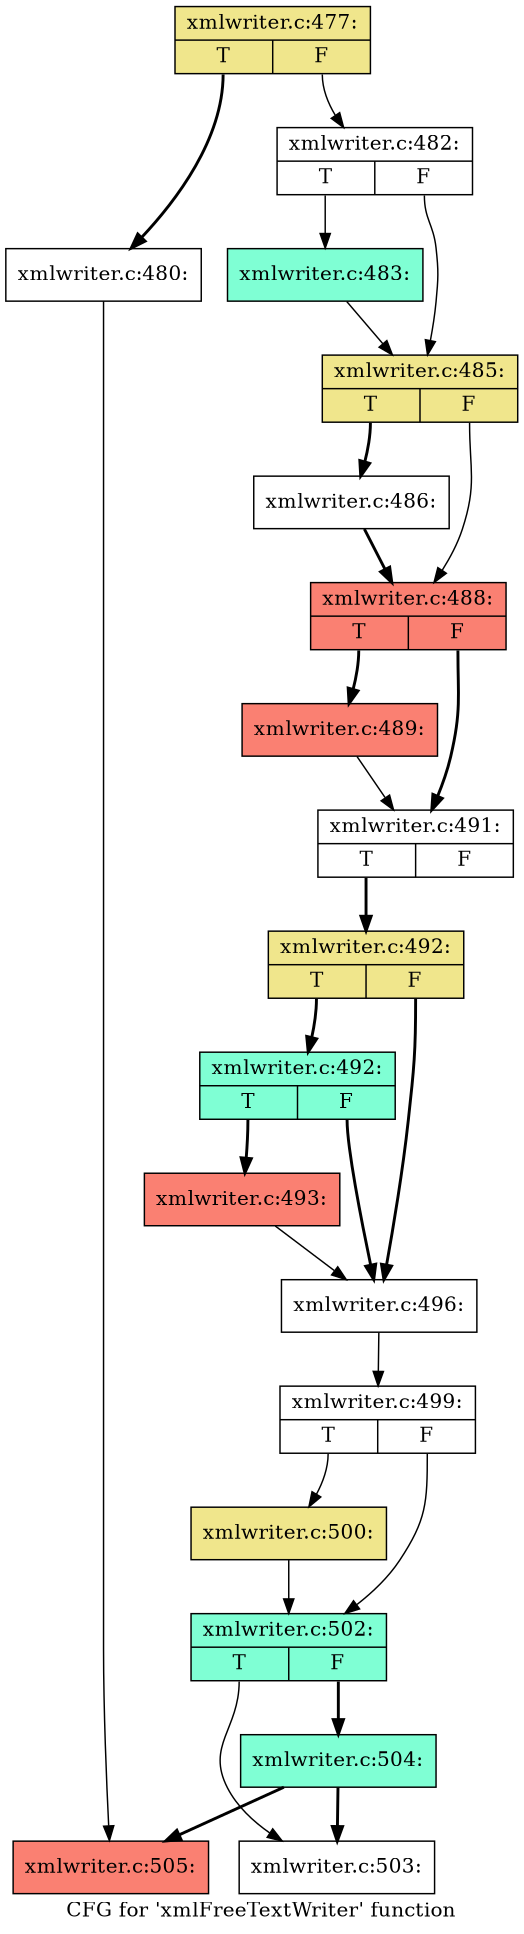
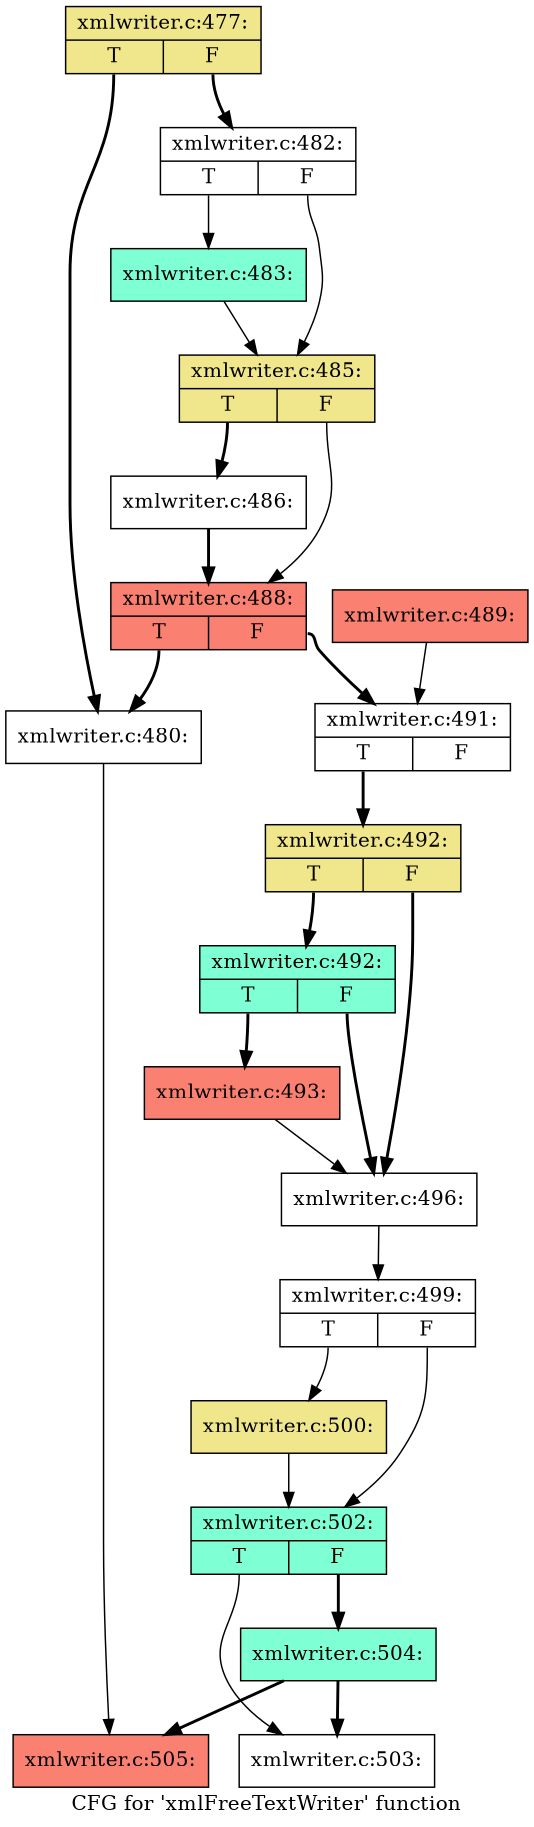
(326, 96) -> (216, 95)
(357, 670) -> (153, 676)
